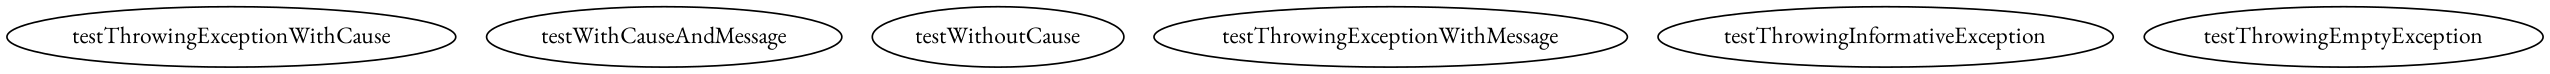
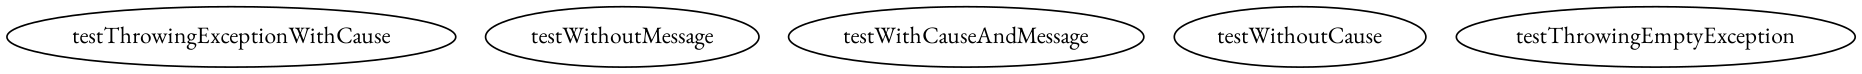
none -> (622, 37)
(1391, 37) -> none
(1886, 37) -> none
